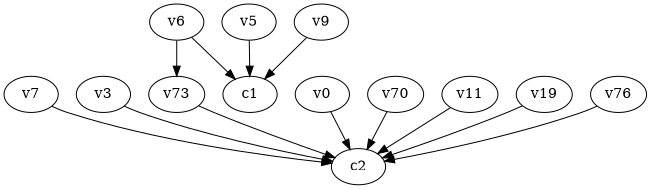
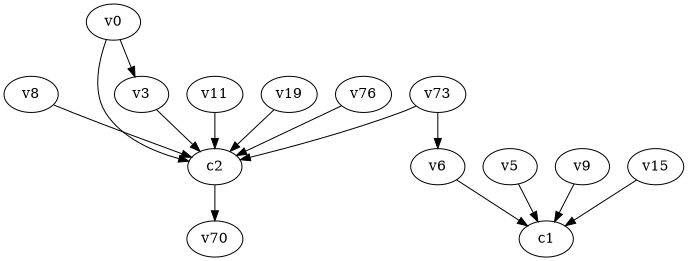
(177, 53) -> (438, 126)
none -> (126, 54)
(31, 94) -> (31, 94)
(379, 126) -> (215, 198)
none -> (656, 167)
